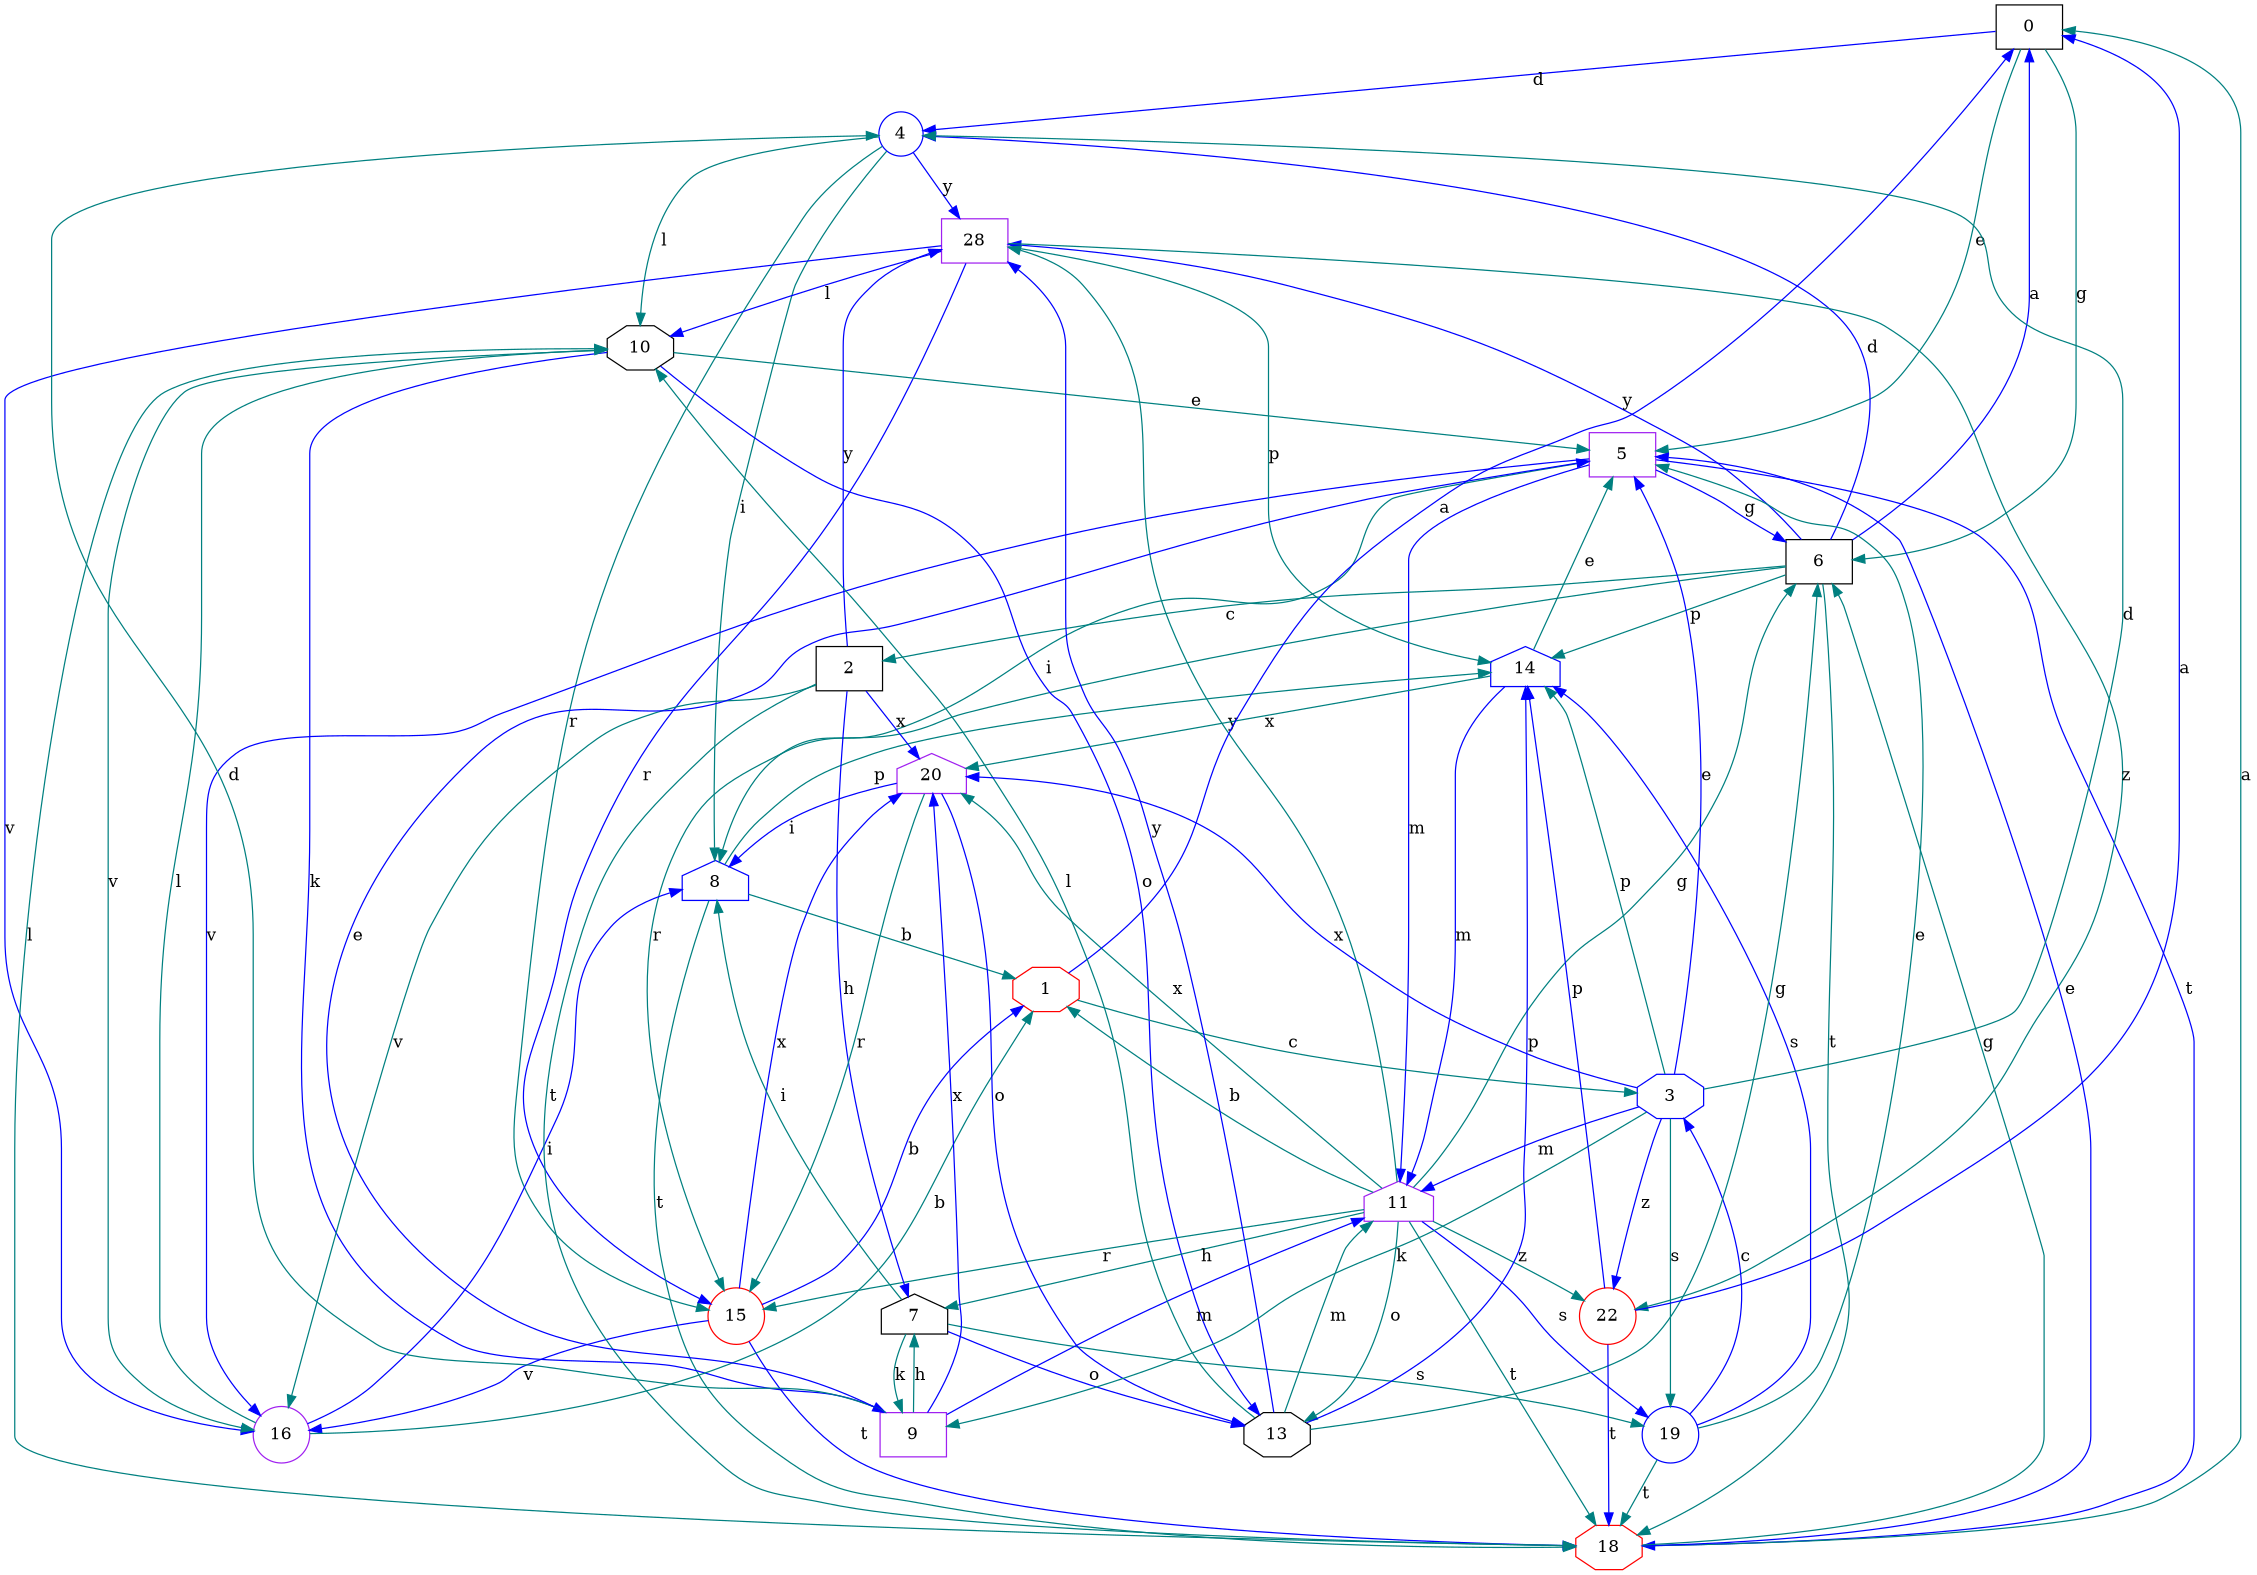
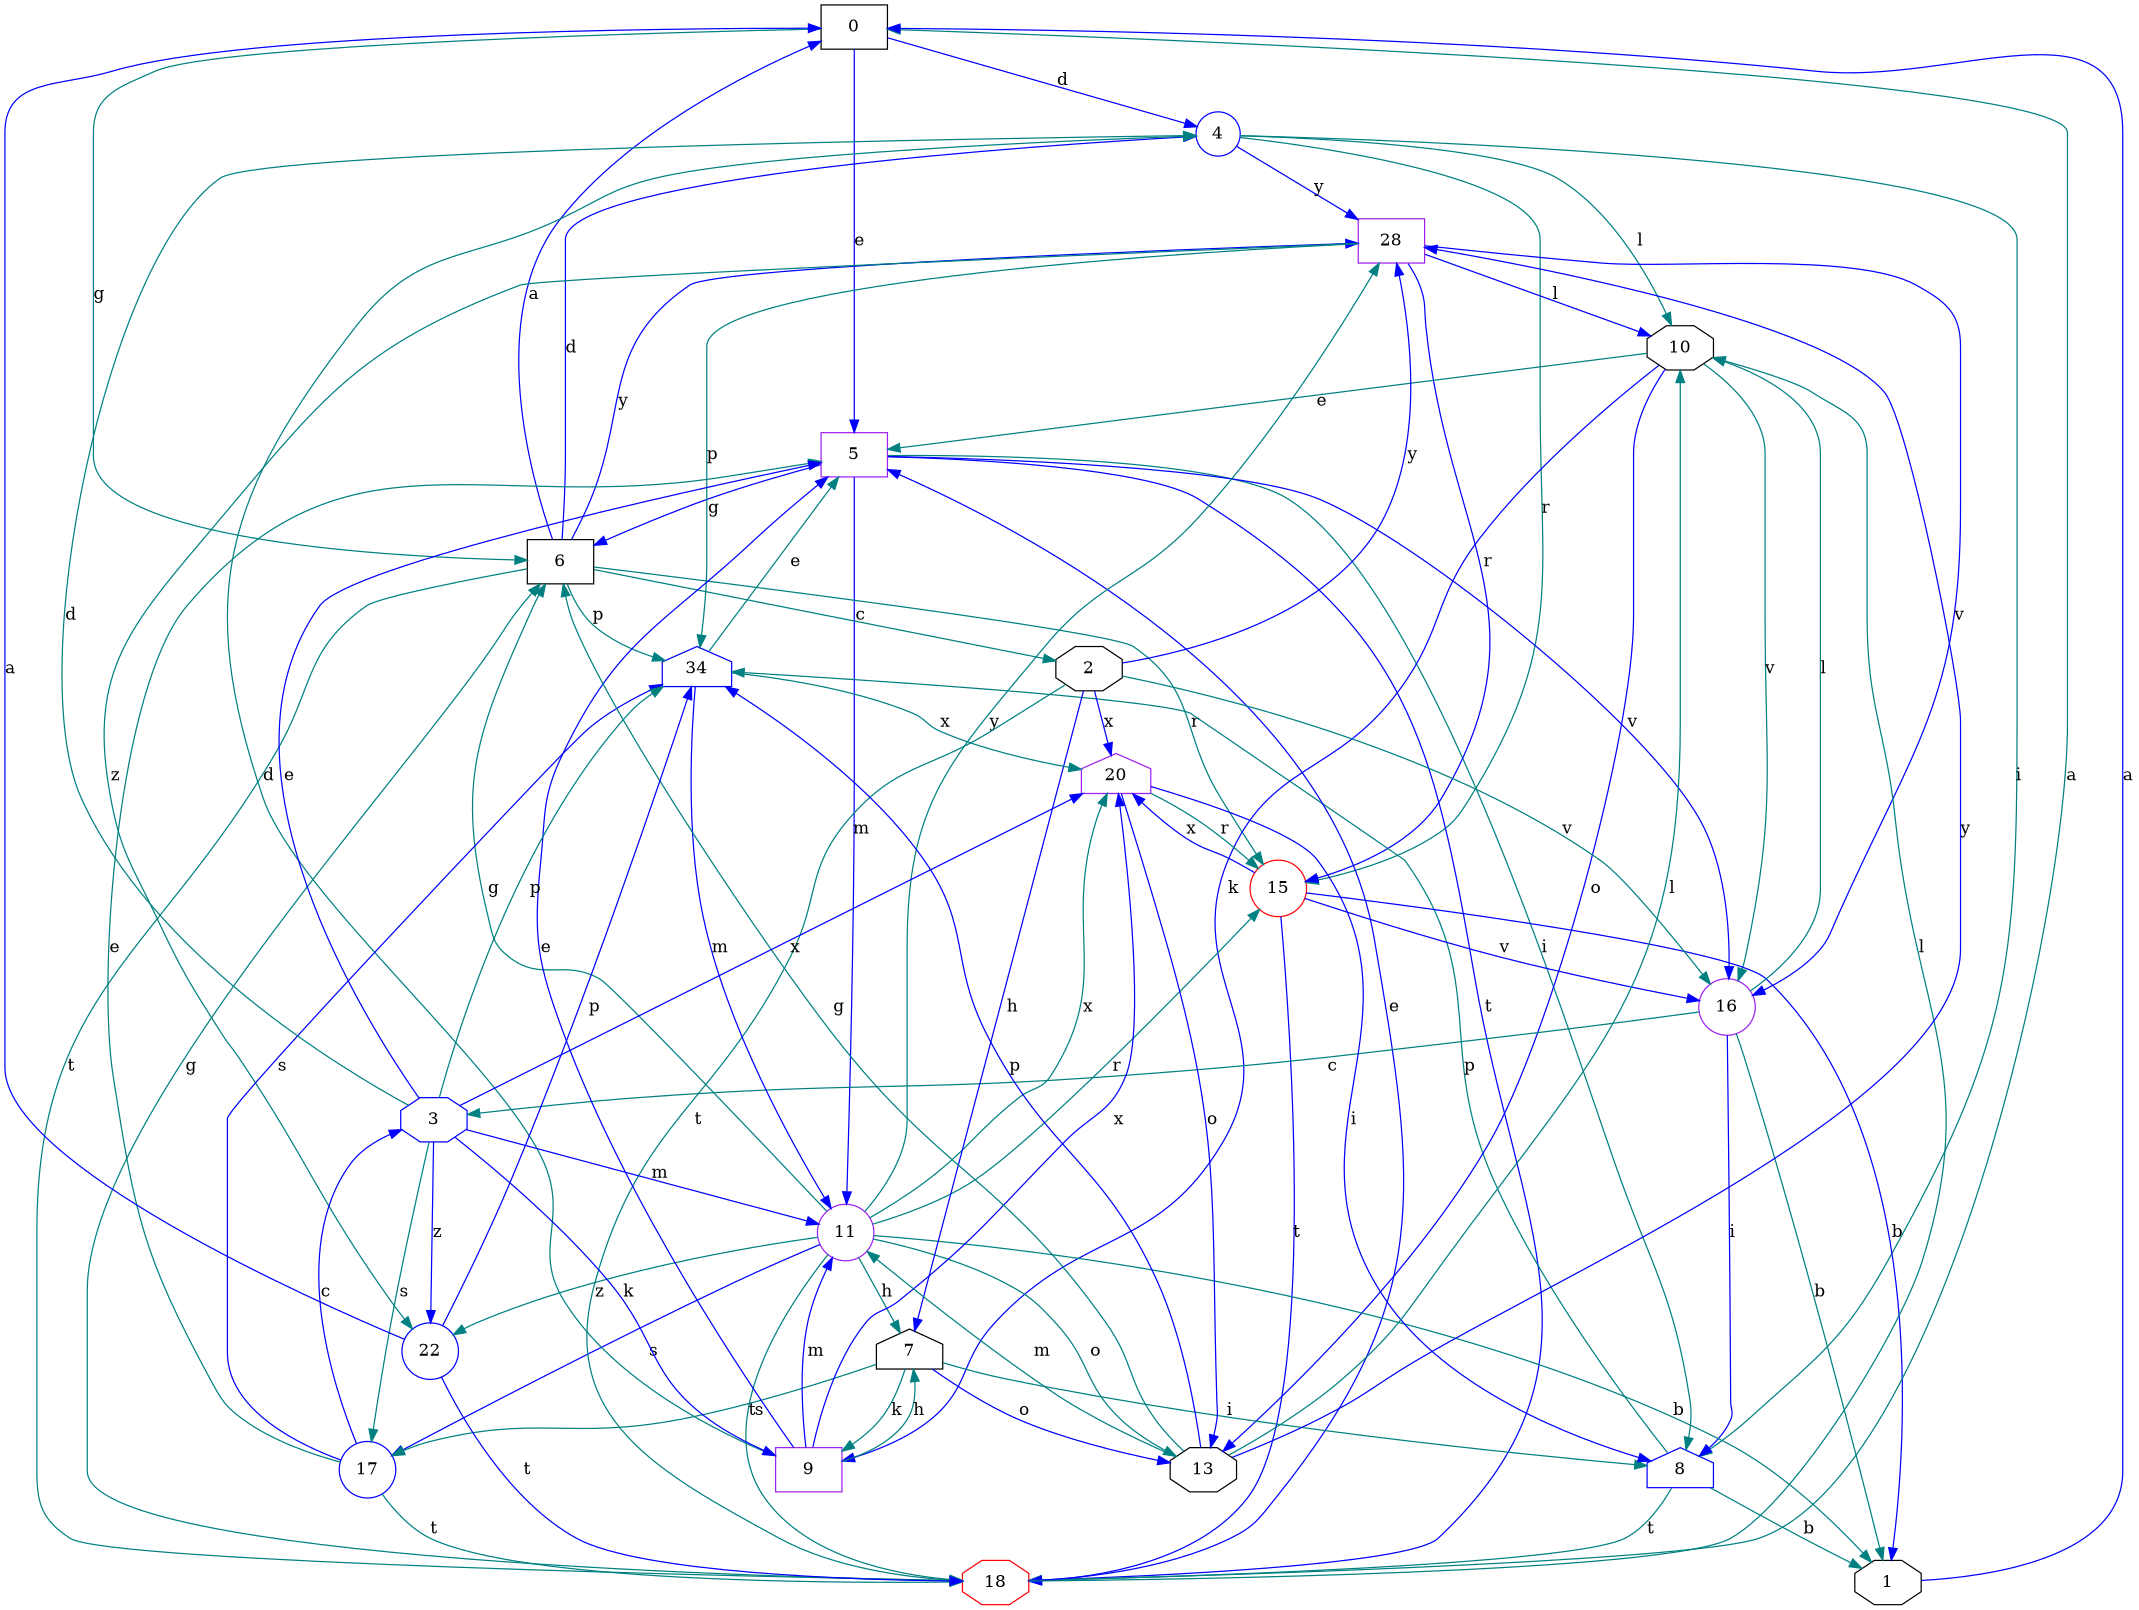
(1931, 333) -> (854, 235)
(849, 669) -> (1089, 669)
(1525, 669) -> (697, 669)
(1046, 989) -> (1888, 1583)
(1348, 1062) -> (1060, 1080)
(1399, 1203) -> (846, 1233)
(1310, 1286) -> (616, 1291)
(1608, 1316) -> (430, 1351)
(1670, 1435) -> (368, 1470)
